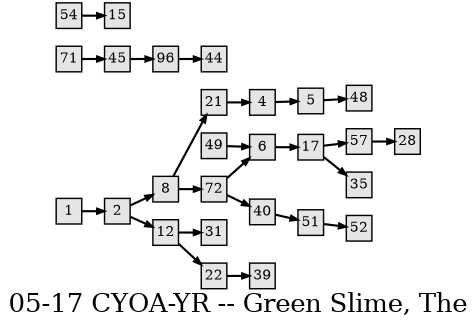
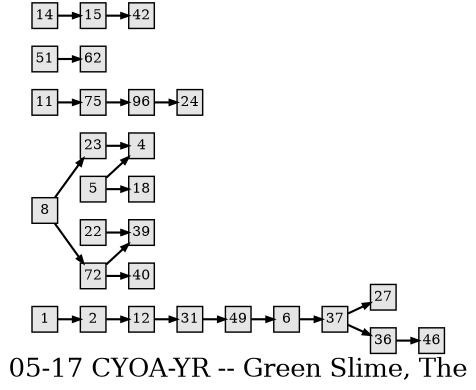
(69, 16) -> (45, 16)
none -> (142, 16)
(69, 59) -> (45, 102)
(117, 59) -> (93, 102)
(214, 59) -> (190, 102)
(359, 98) -> (142, 189)
(214, 102) -> (93, 146)
(283, 102) -> (115, 170)
(359, 142) -> (383, 297)
(407, 142) -> none
(311, 147) -> (335, 319)
(235, 171) -> (115, 257)
(359, 185) -> (383, 341)
(138, 202) -> none
(283, 216) -> none
(359, 228) -> (93, 59)
(187, 252) -> none
none -> (210, 319)
none -> (432, 341)
